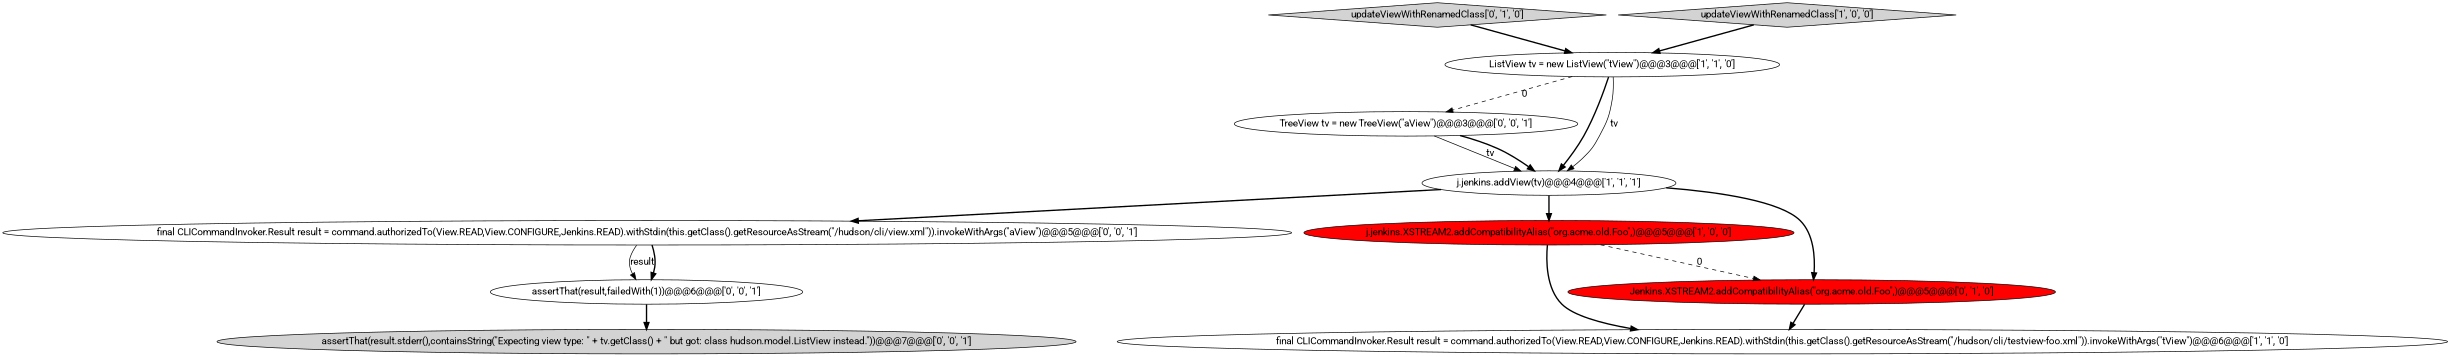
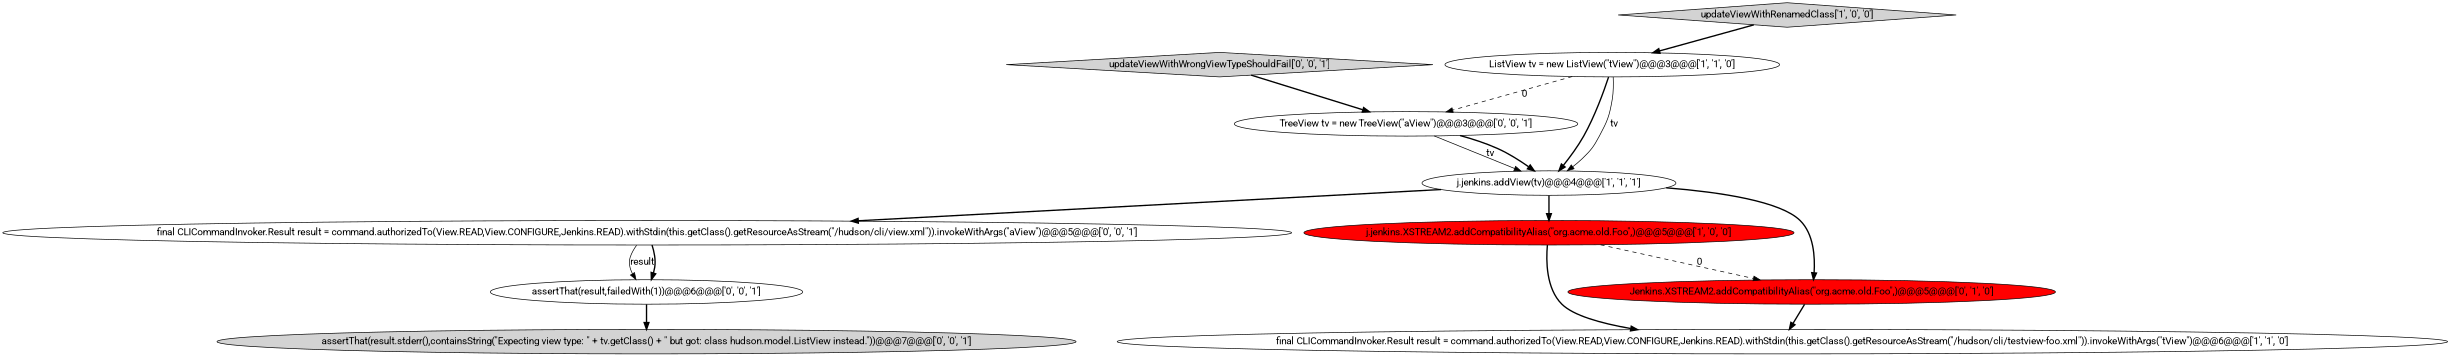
(1437, 15) -> none
none -> (1220, 65)
